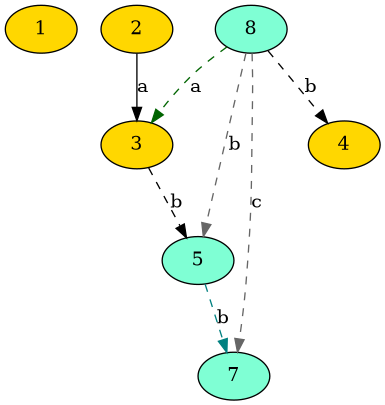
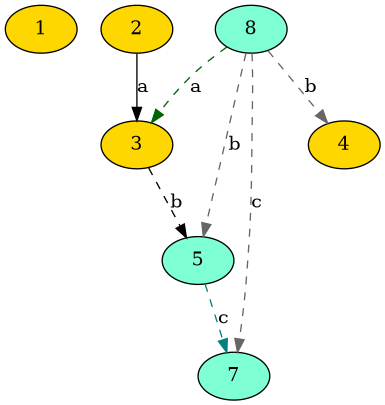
(294, 82) -> (294, 82)
(223, 318) -> (223, 318)
